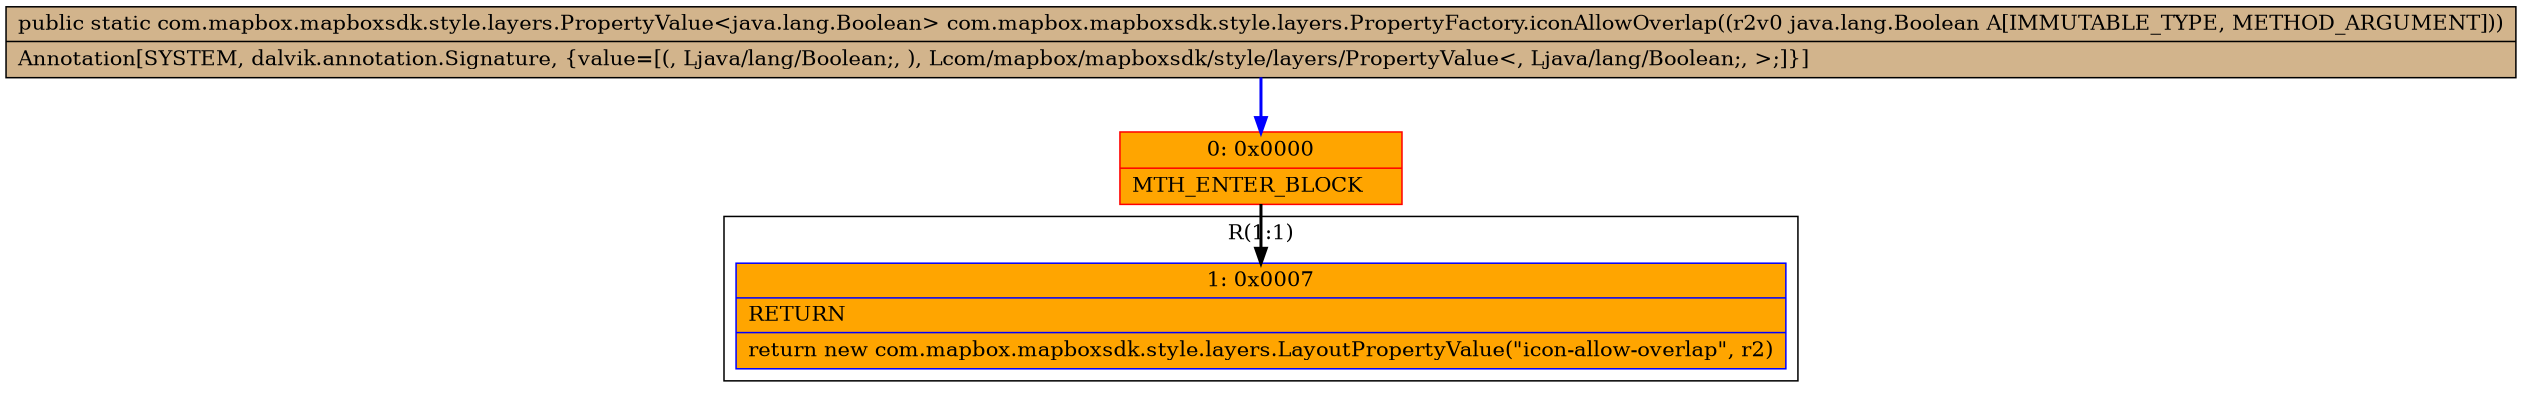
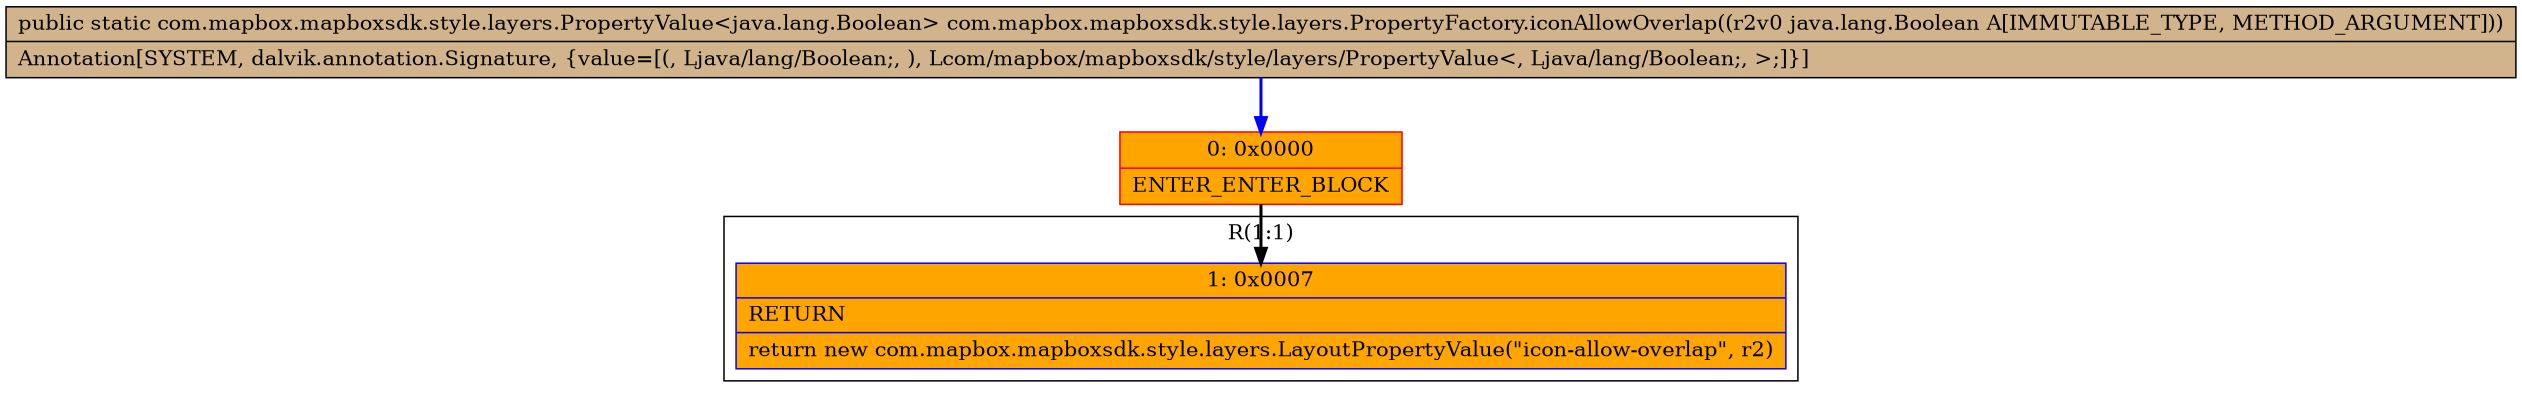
(1248, 186) -> (1261, 186)
